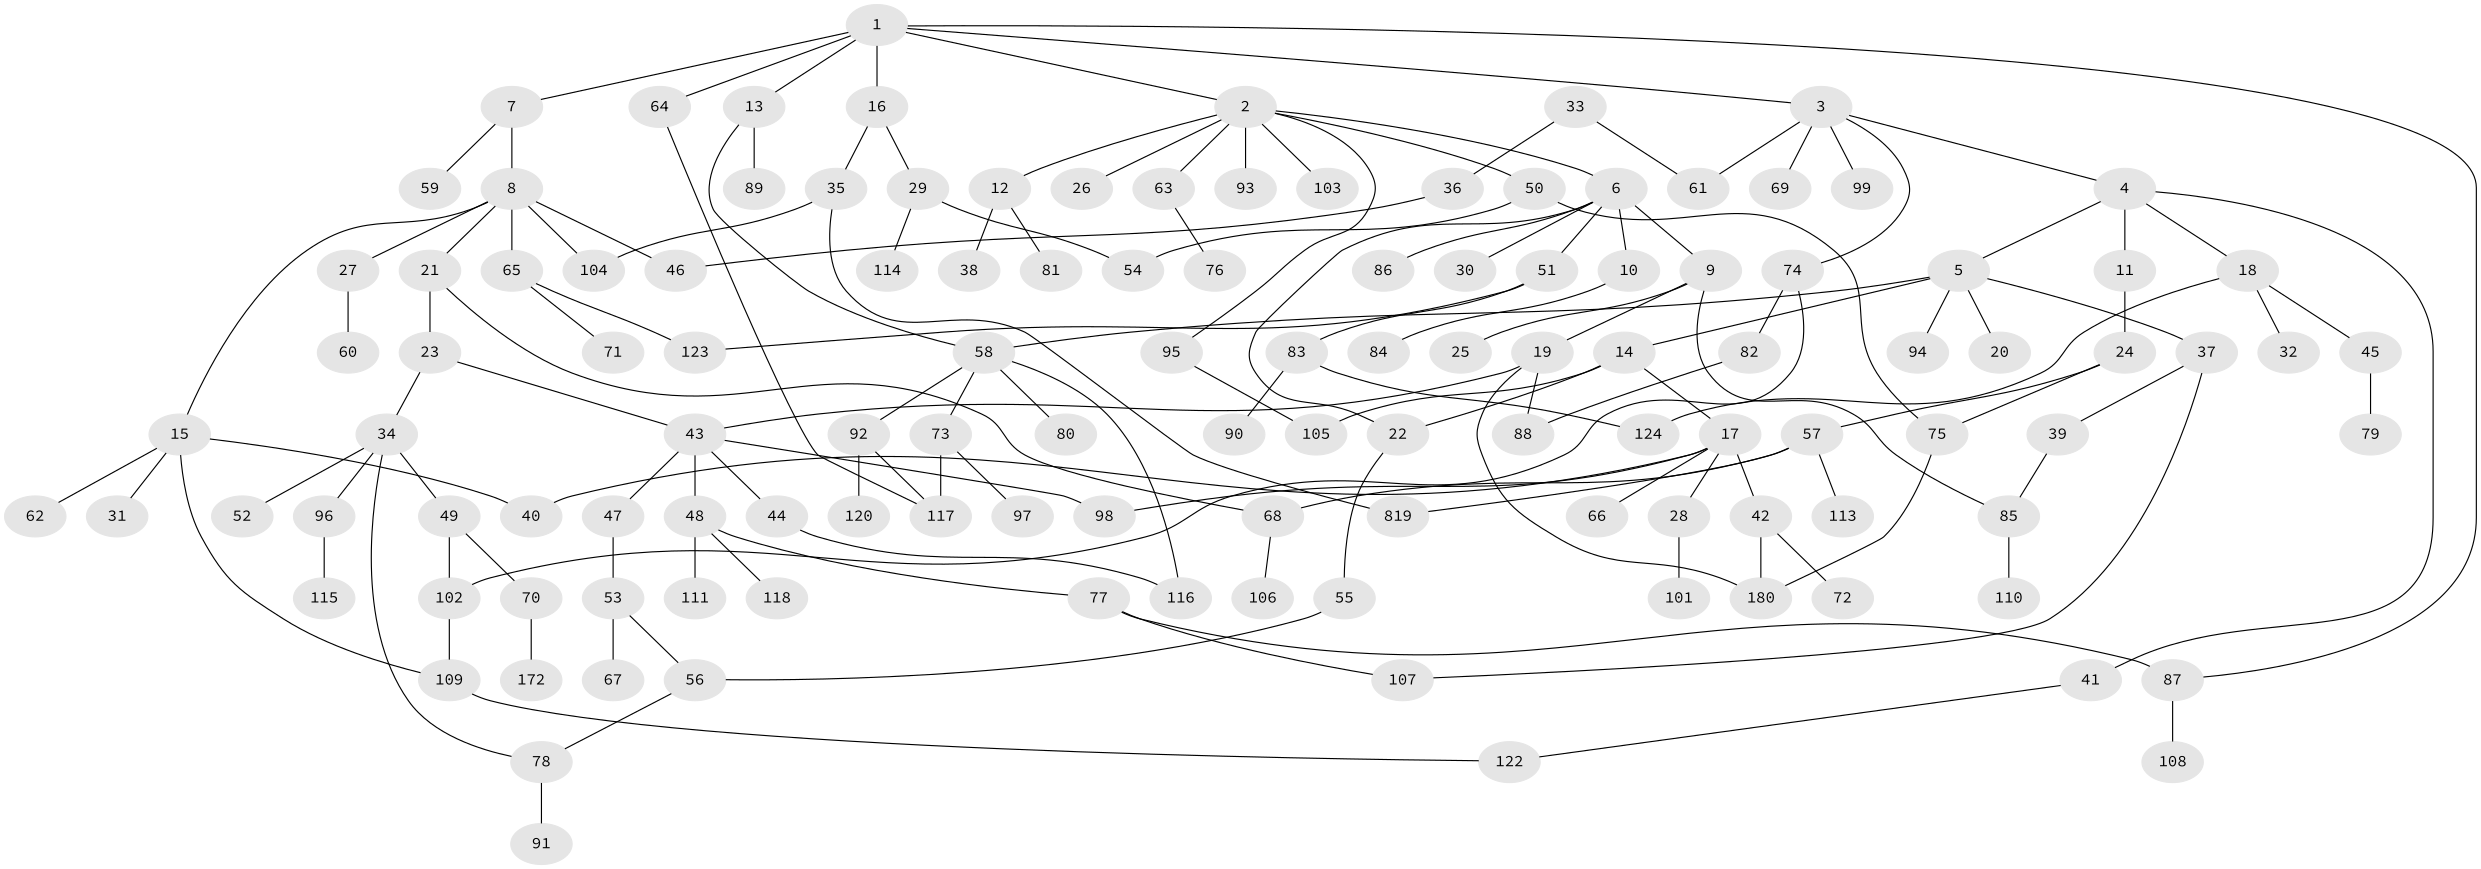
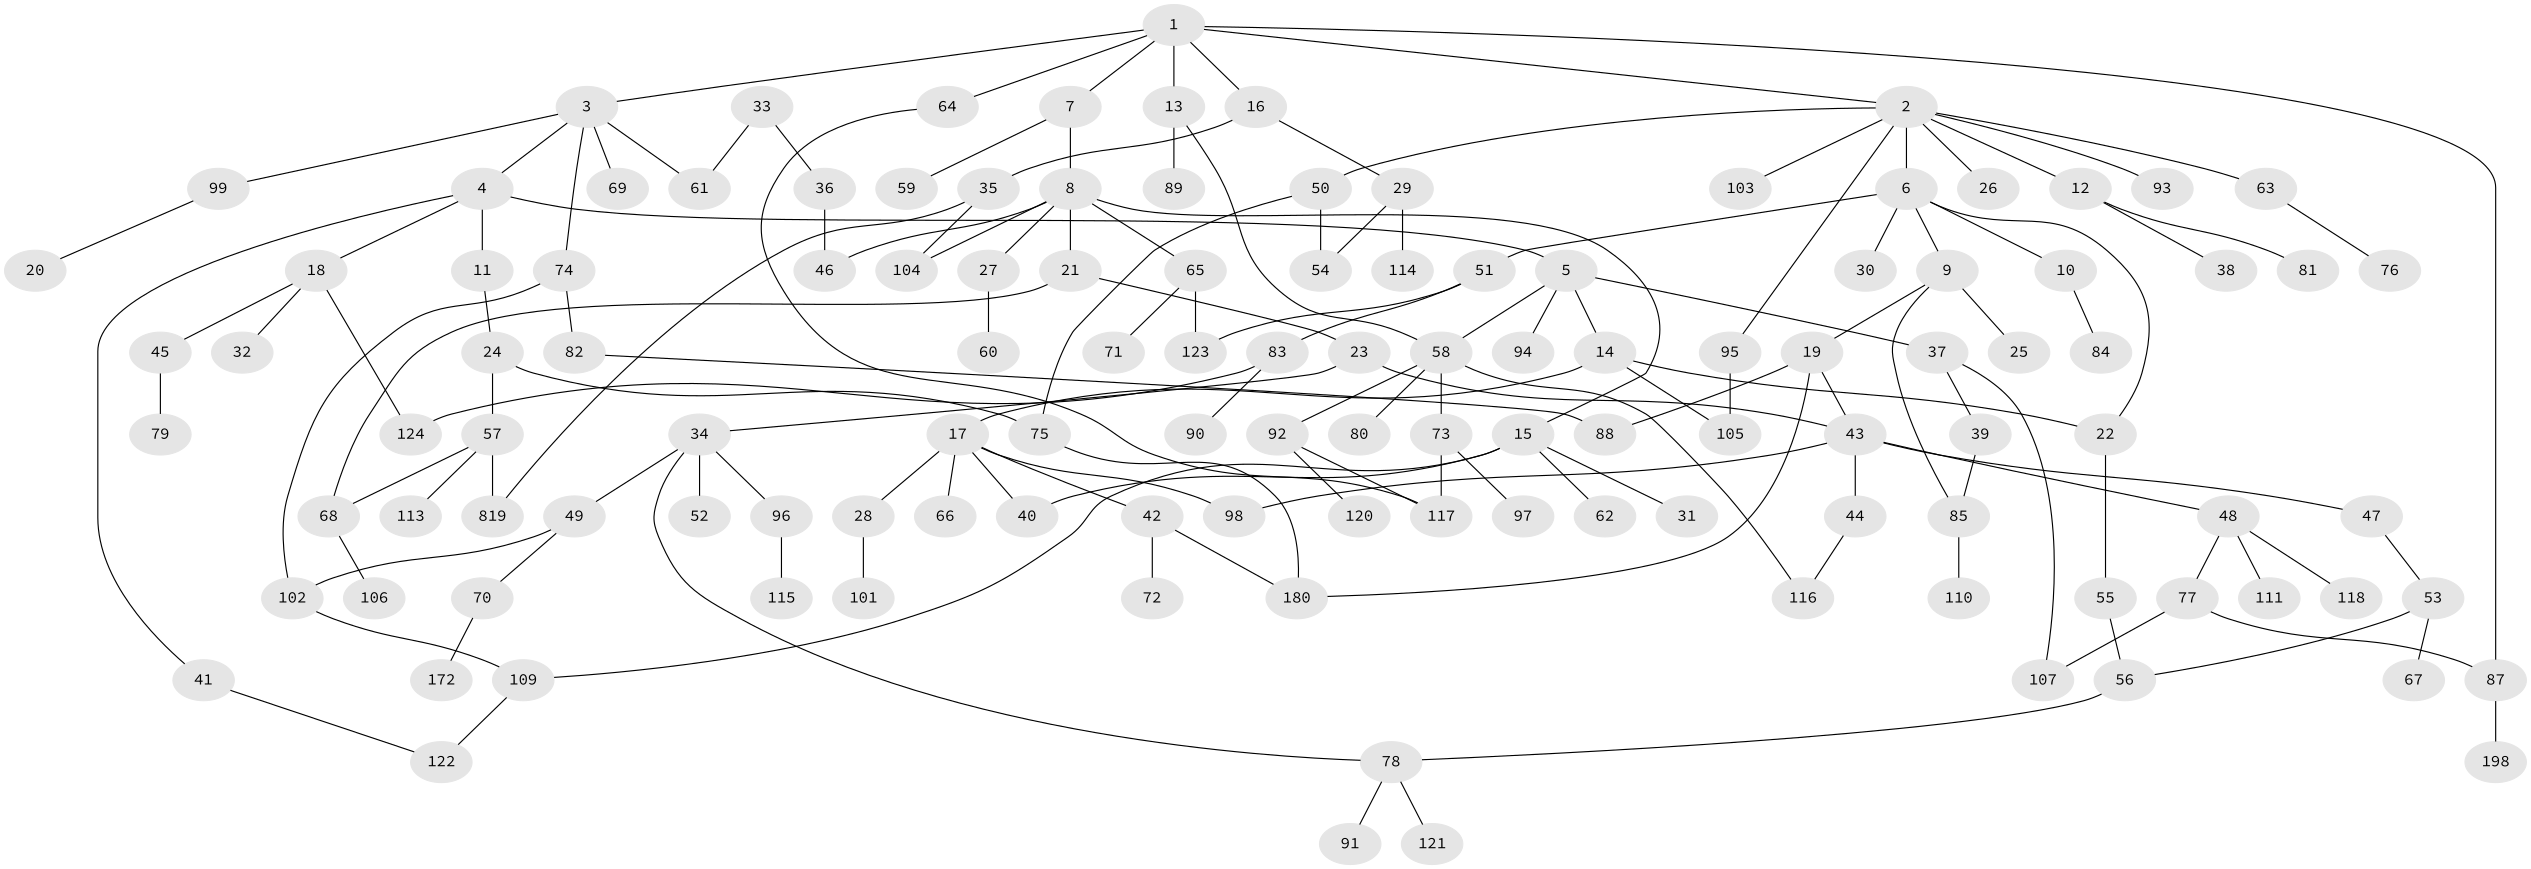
(1383, 271) -> none
(1979, 312) -> (127, 230)
(2173, 762) -> (2496, 762)
none -> (1432, 844)
